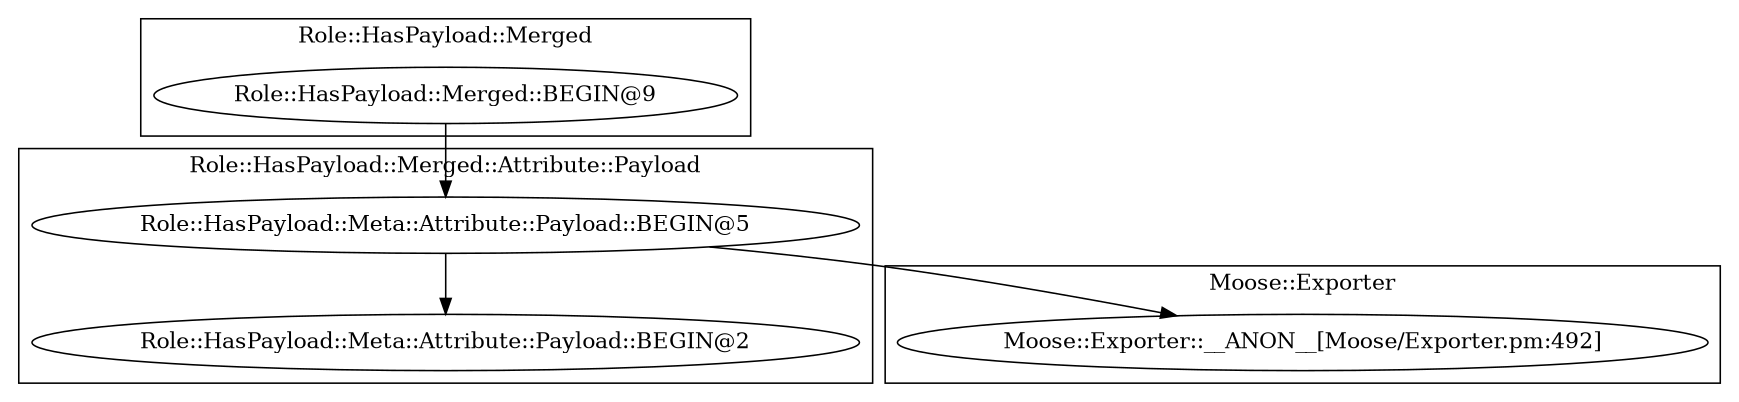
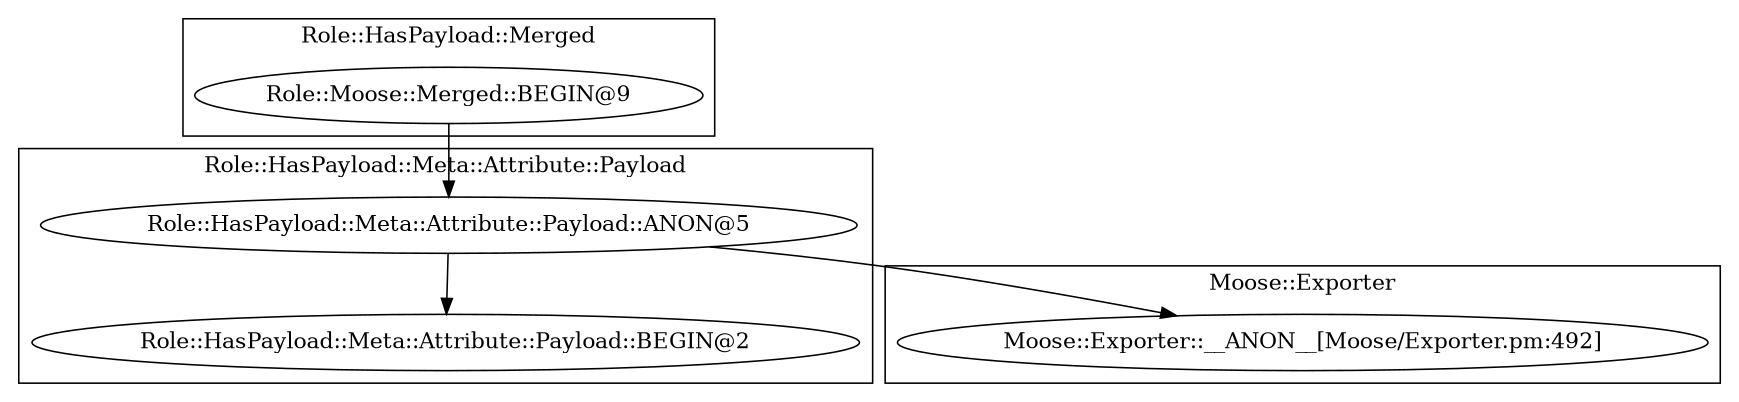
(446, 95) -> (449, 95)
(446, 167) -> (446, 167)
(446, 225) -> (449, 225)
